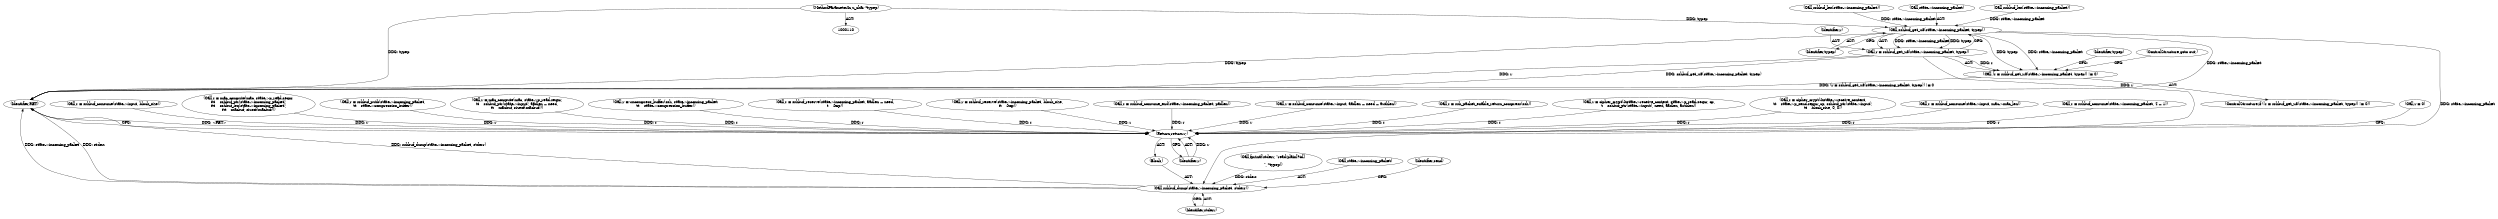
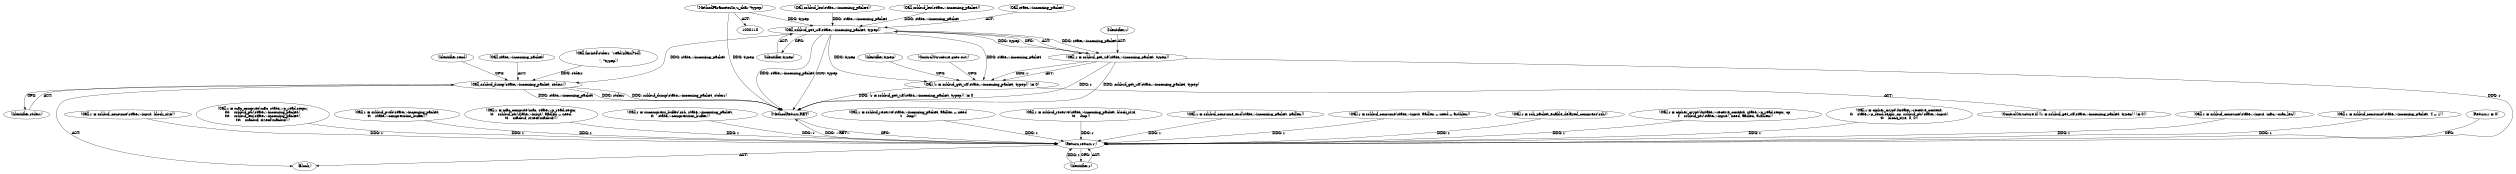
(24, 104) -> (790, 114)
(1485, 104) -> (1560, 114)
(2415, 104) -> (2485, 114)
(1176, 174) -> (126, 93)
